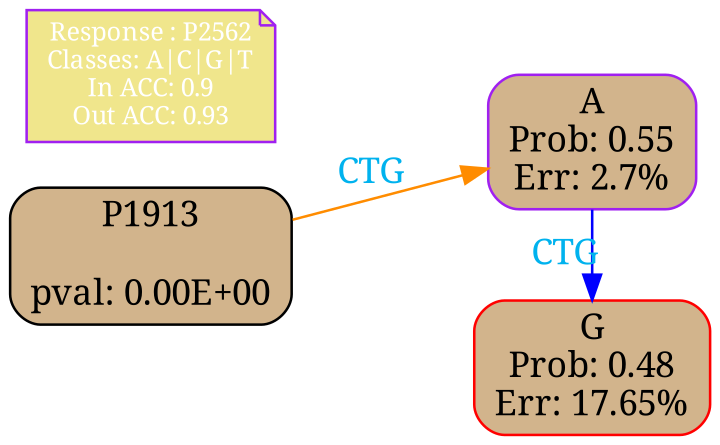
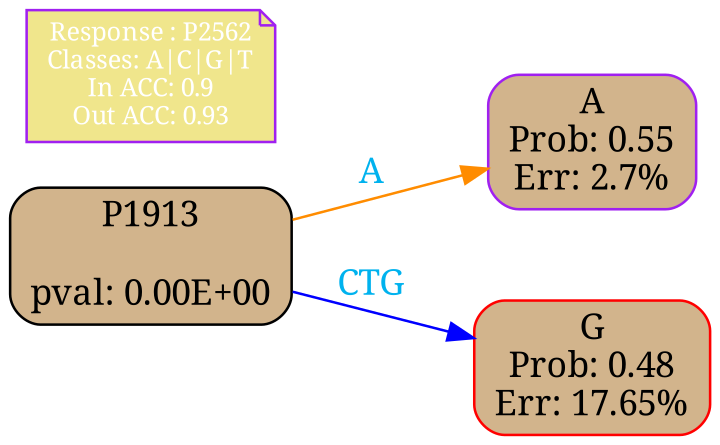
(372, 174) -> (372, 174)
(592, 242) -> (371, 312)
